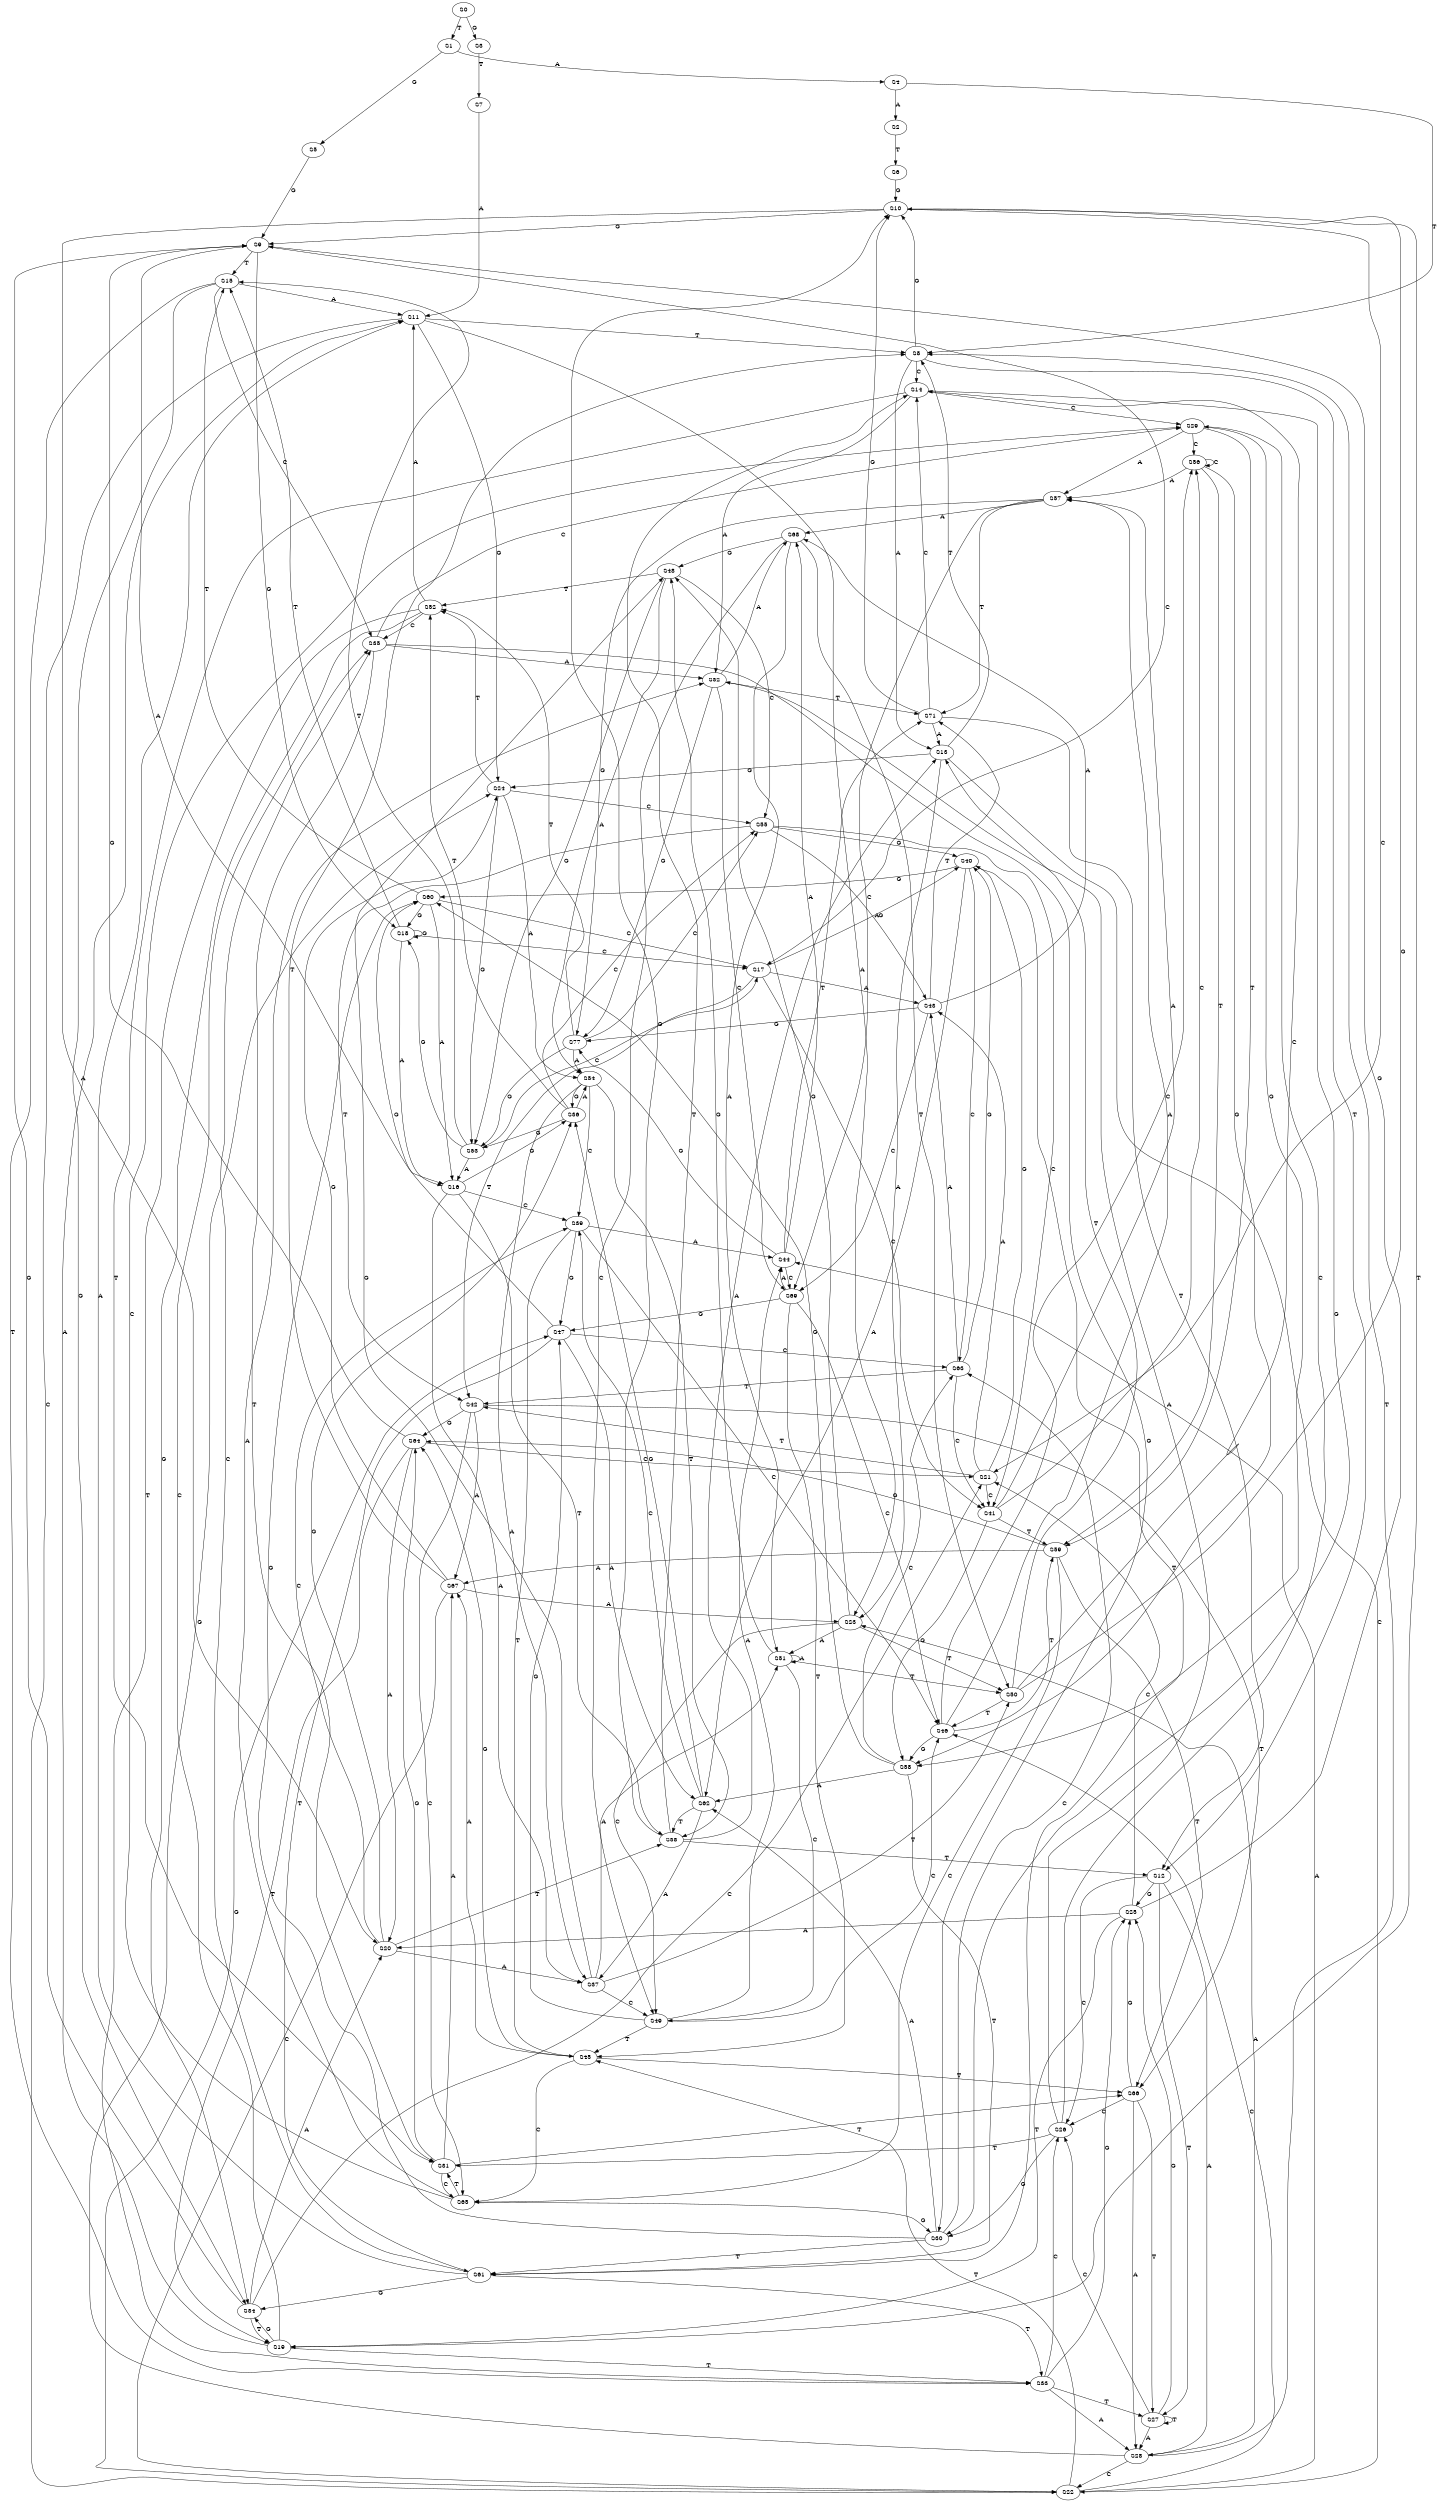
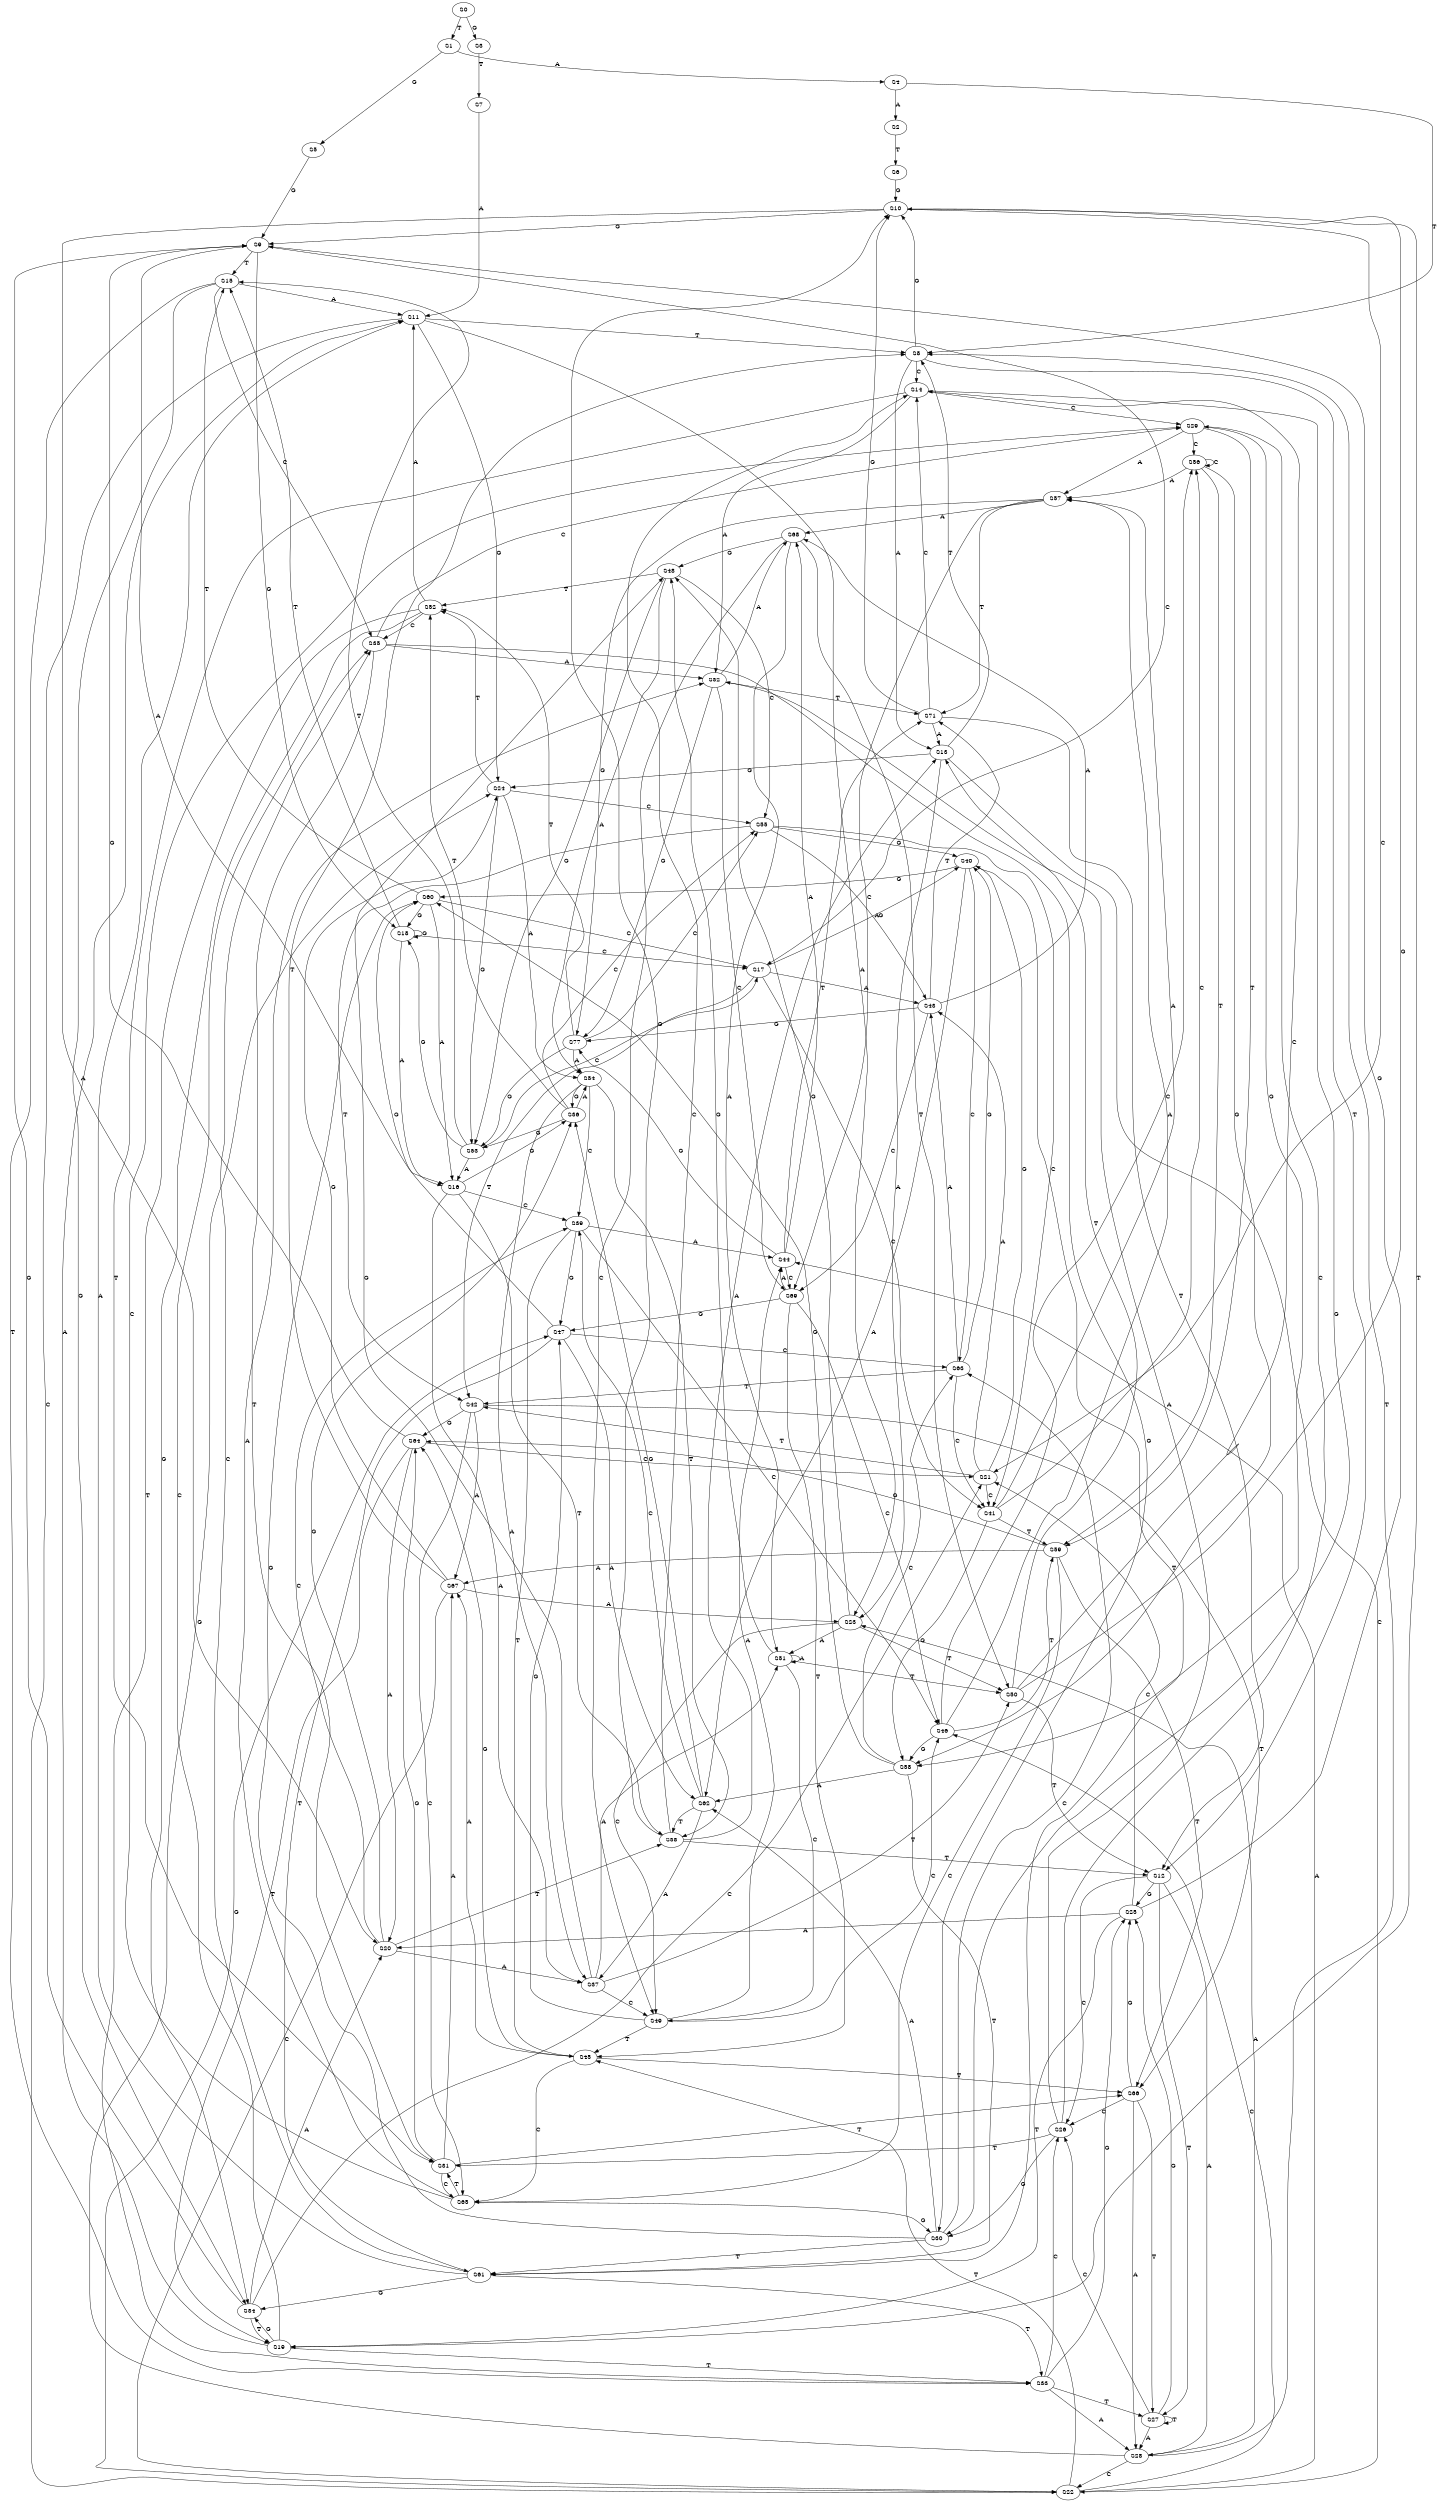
(694, 1115) -> (694, 1115)
(980, 1713) -> (1054, 1795)
